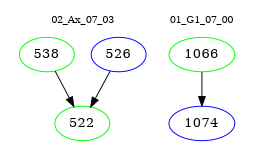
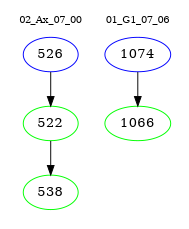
(83, 21) -> (51, 21)
(202, 21) -> (138, 21)
(202, 84) -> (138, 84)
(62, 85) -> (51, 153)
